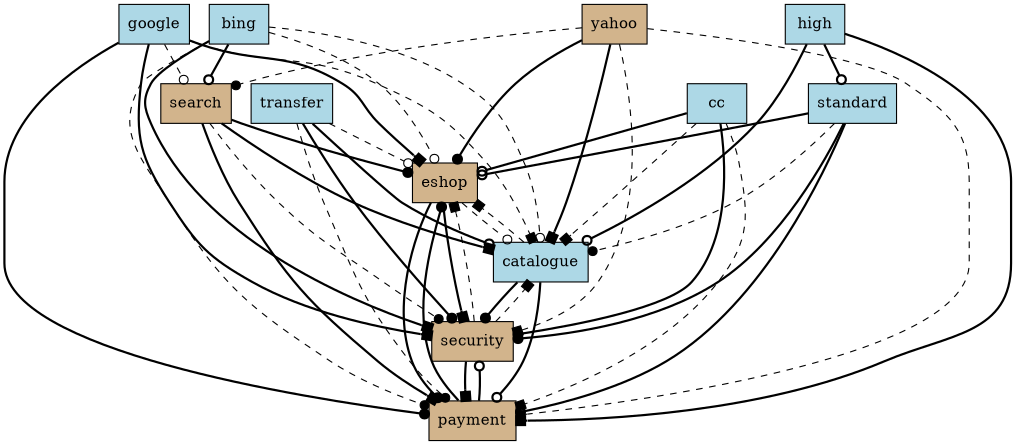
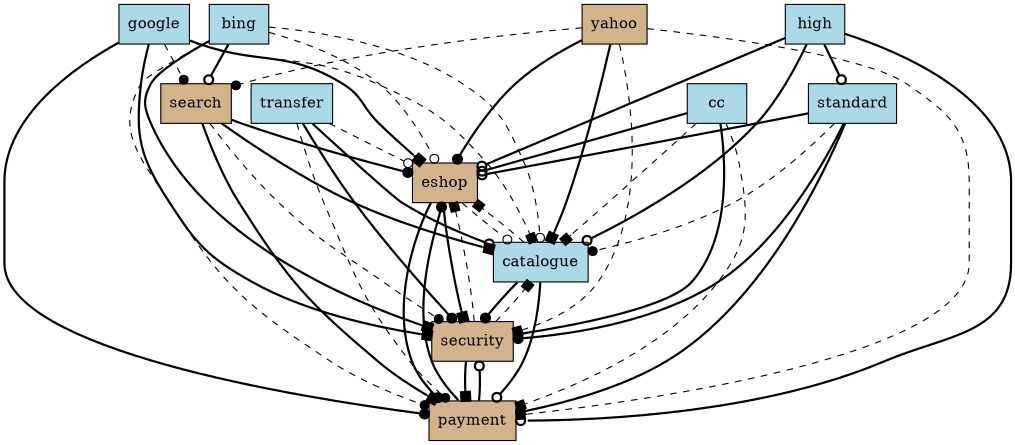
(170, 55) -> (170, 55)
none -> (643, 98)
(945, 340) -> (945, 340)
